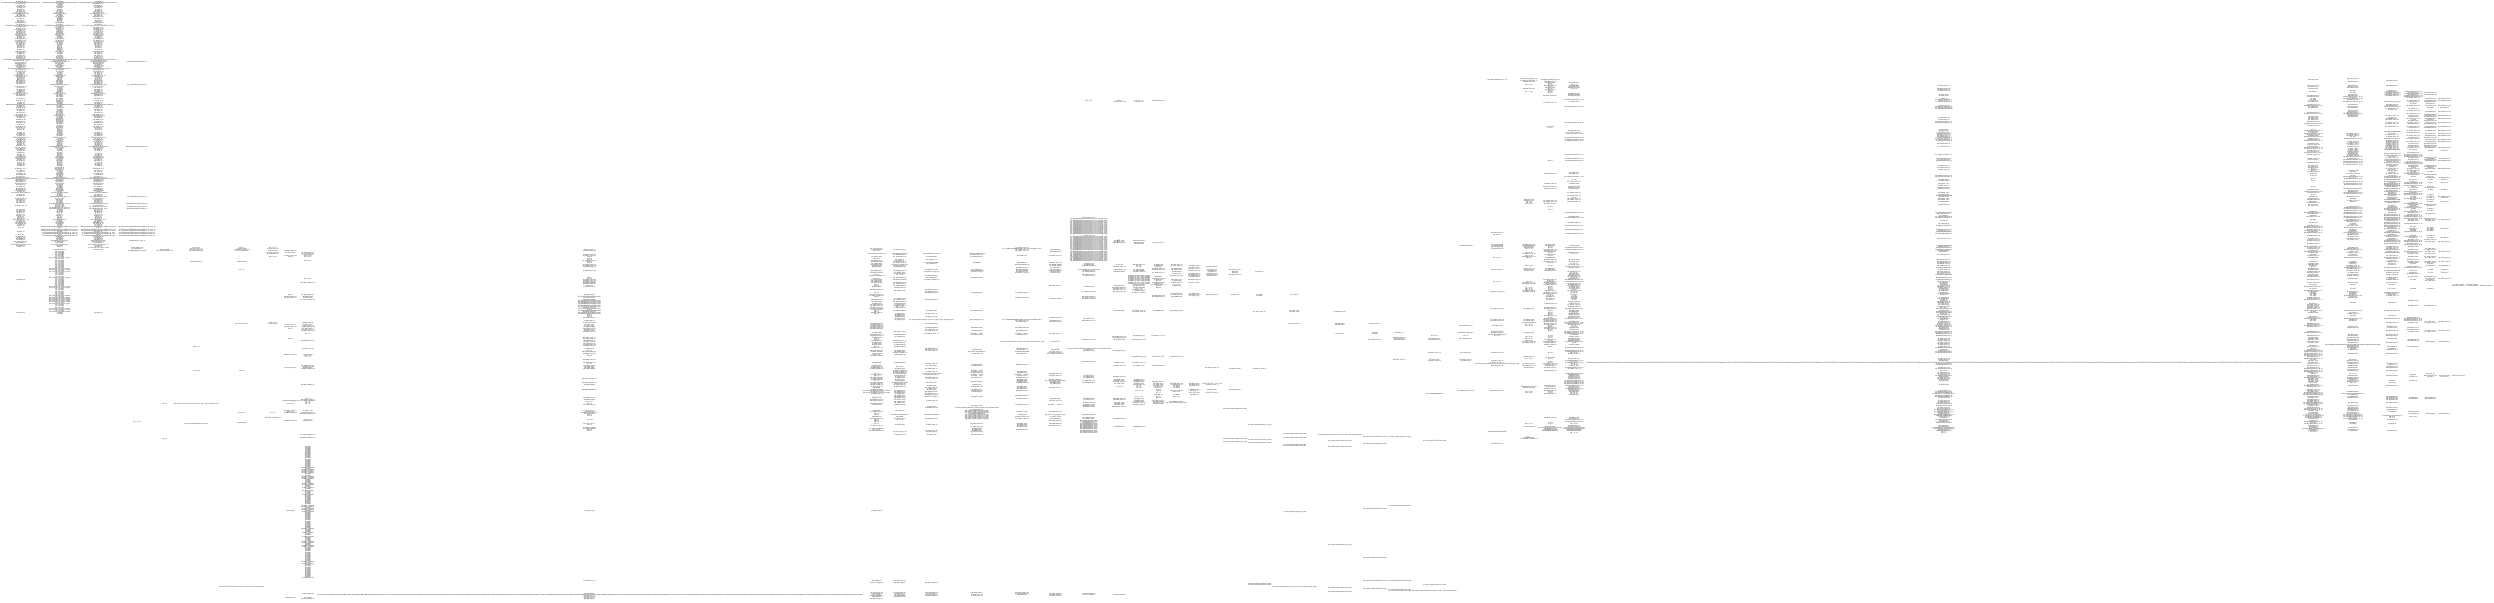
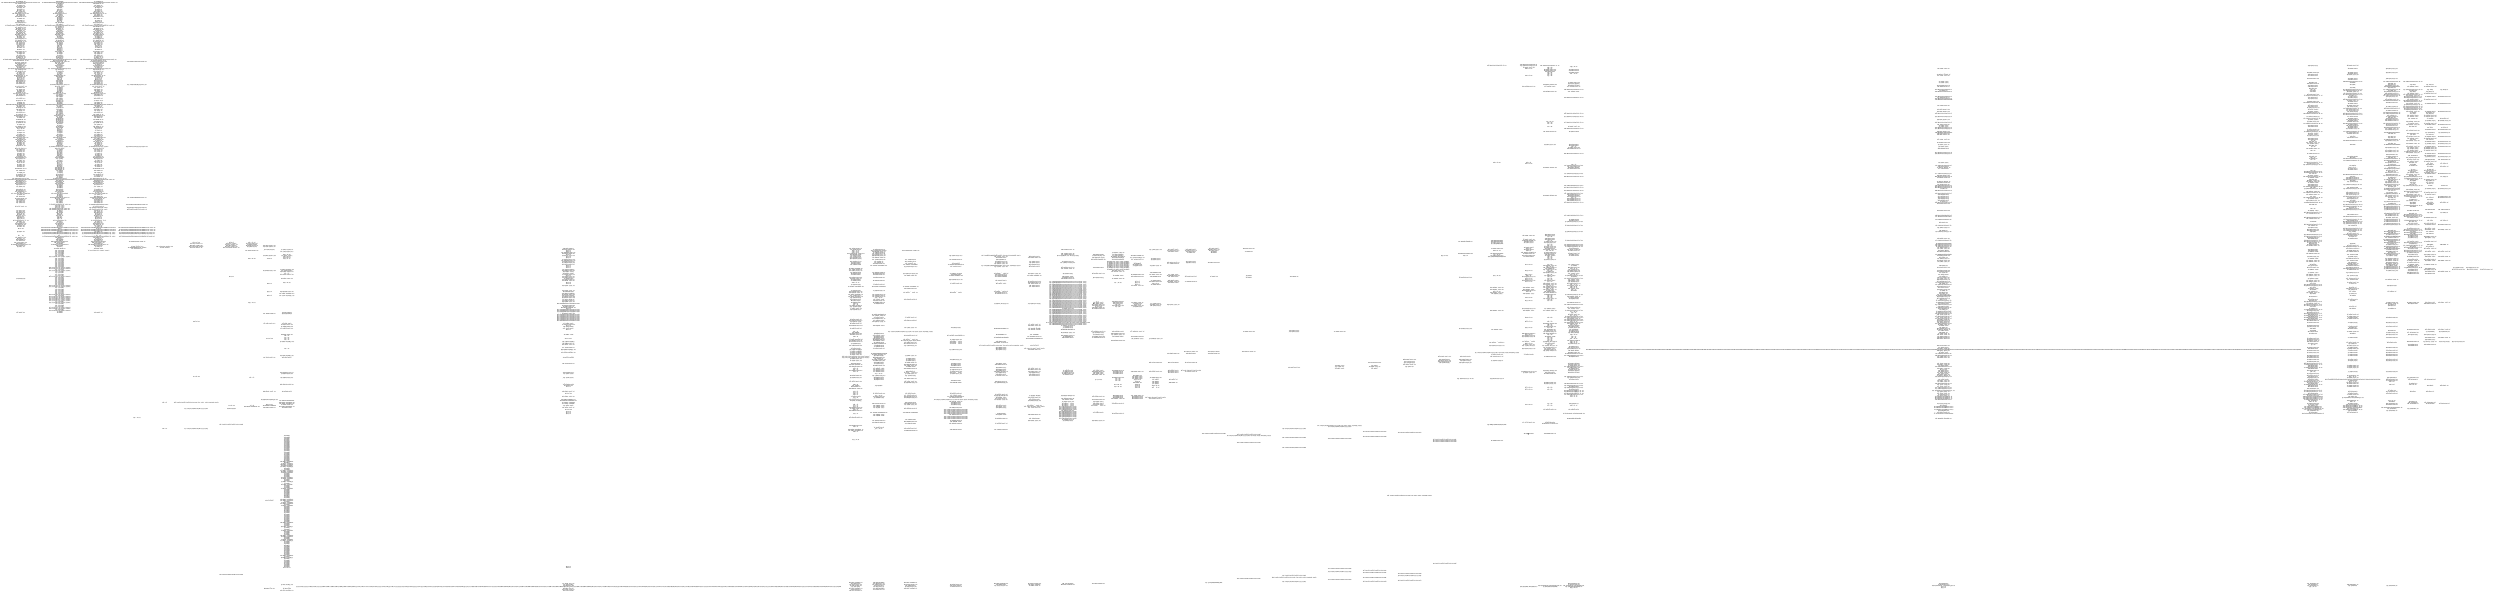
(1497, 269) -> none
